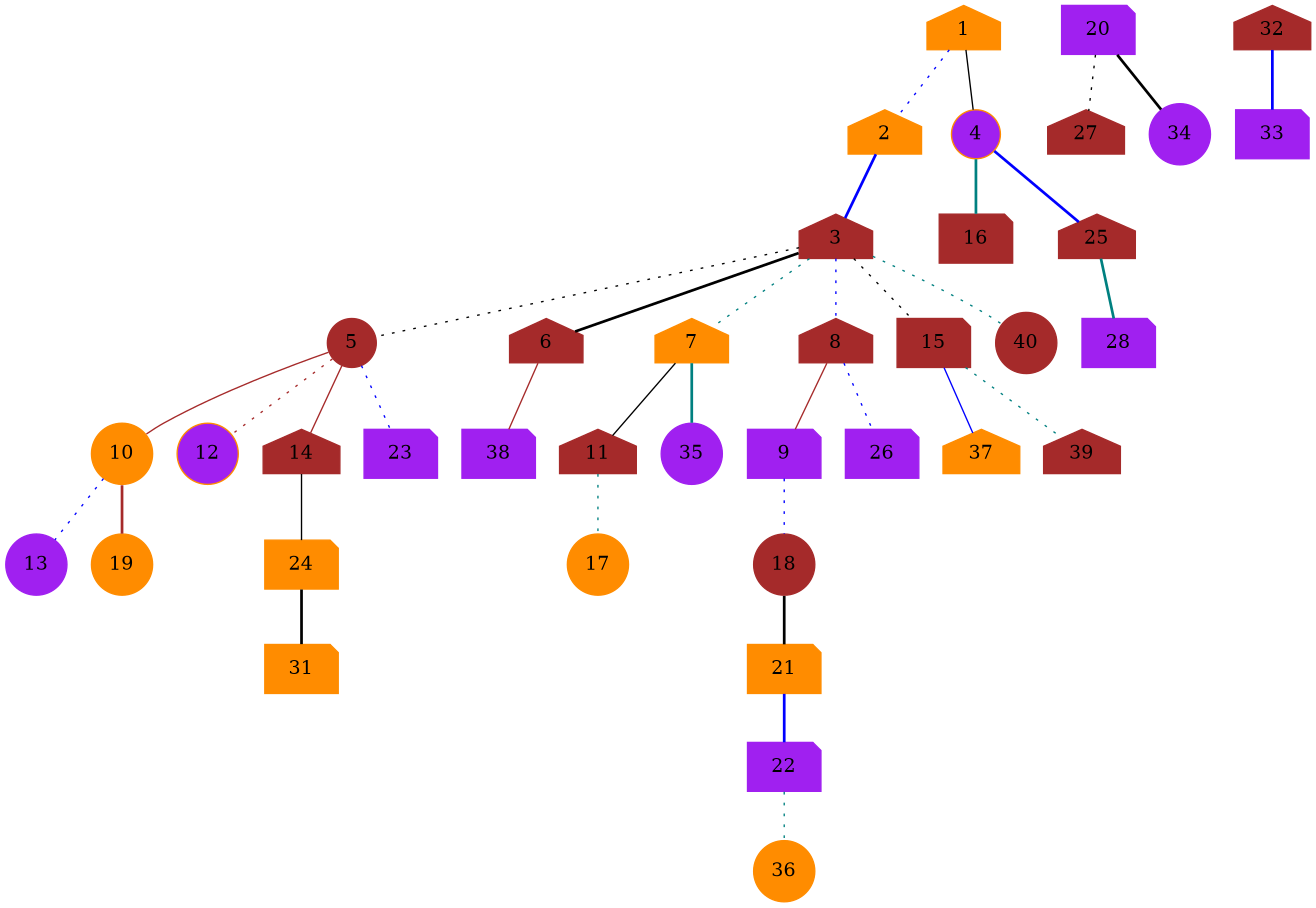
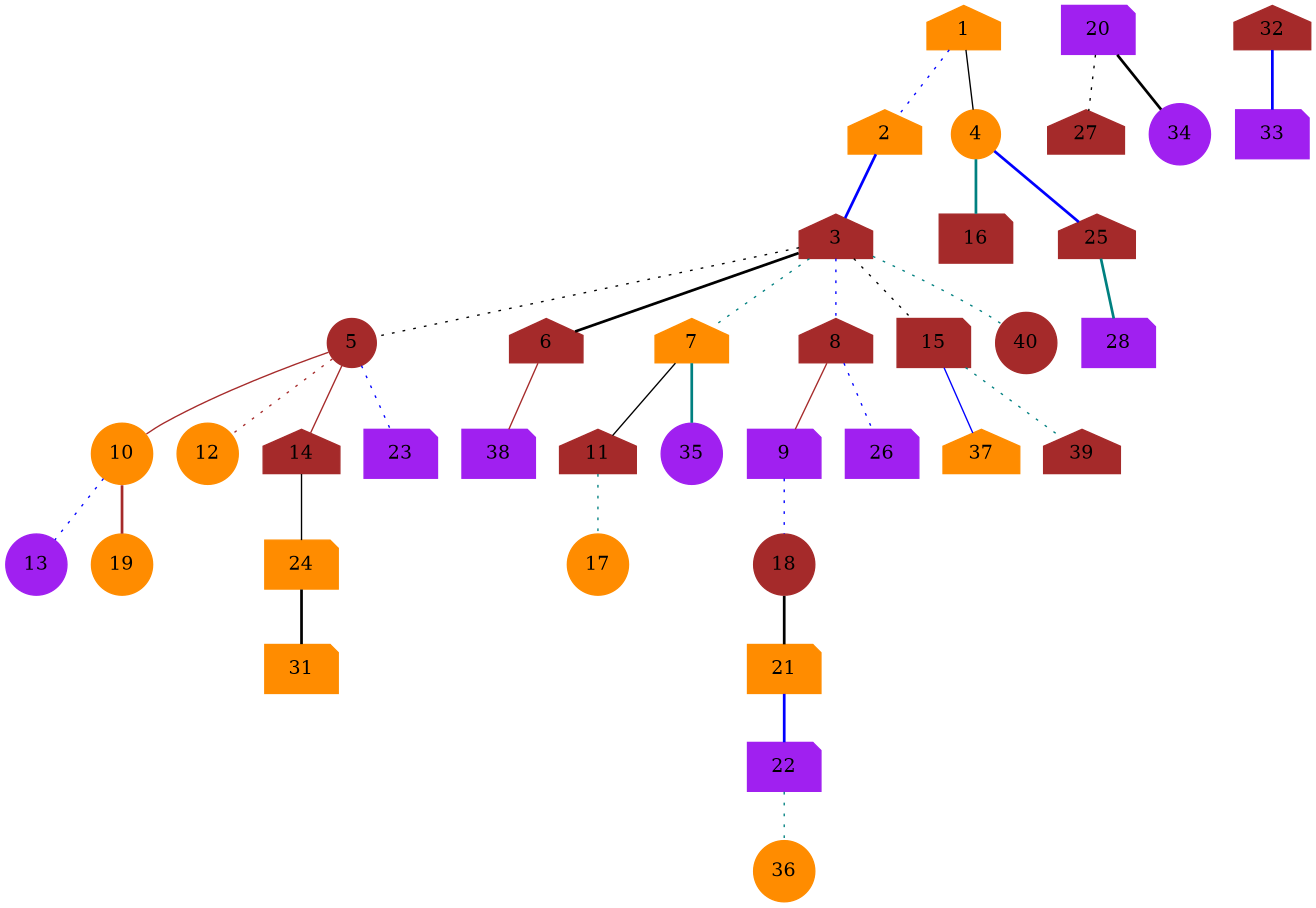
(976, 134) -> (976, 134)
(208, 454) -> (208, 454)
